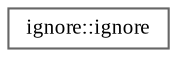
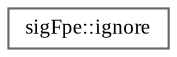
(89, 28) -> (89, 28)
